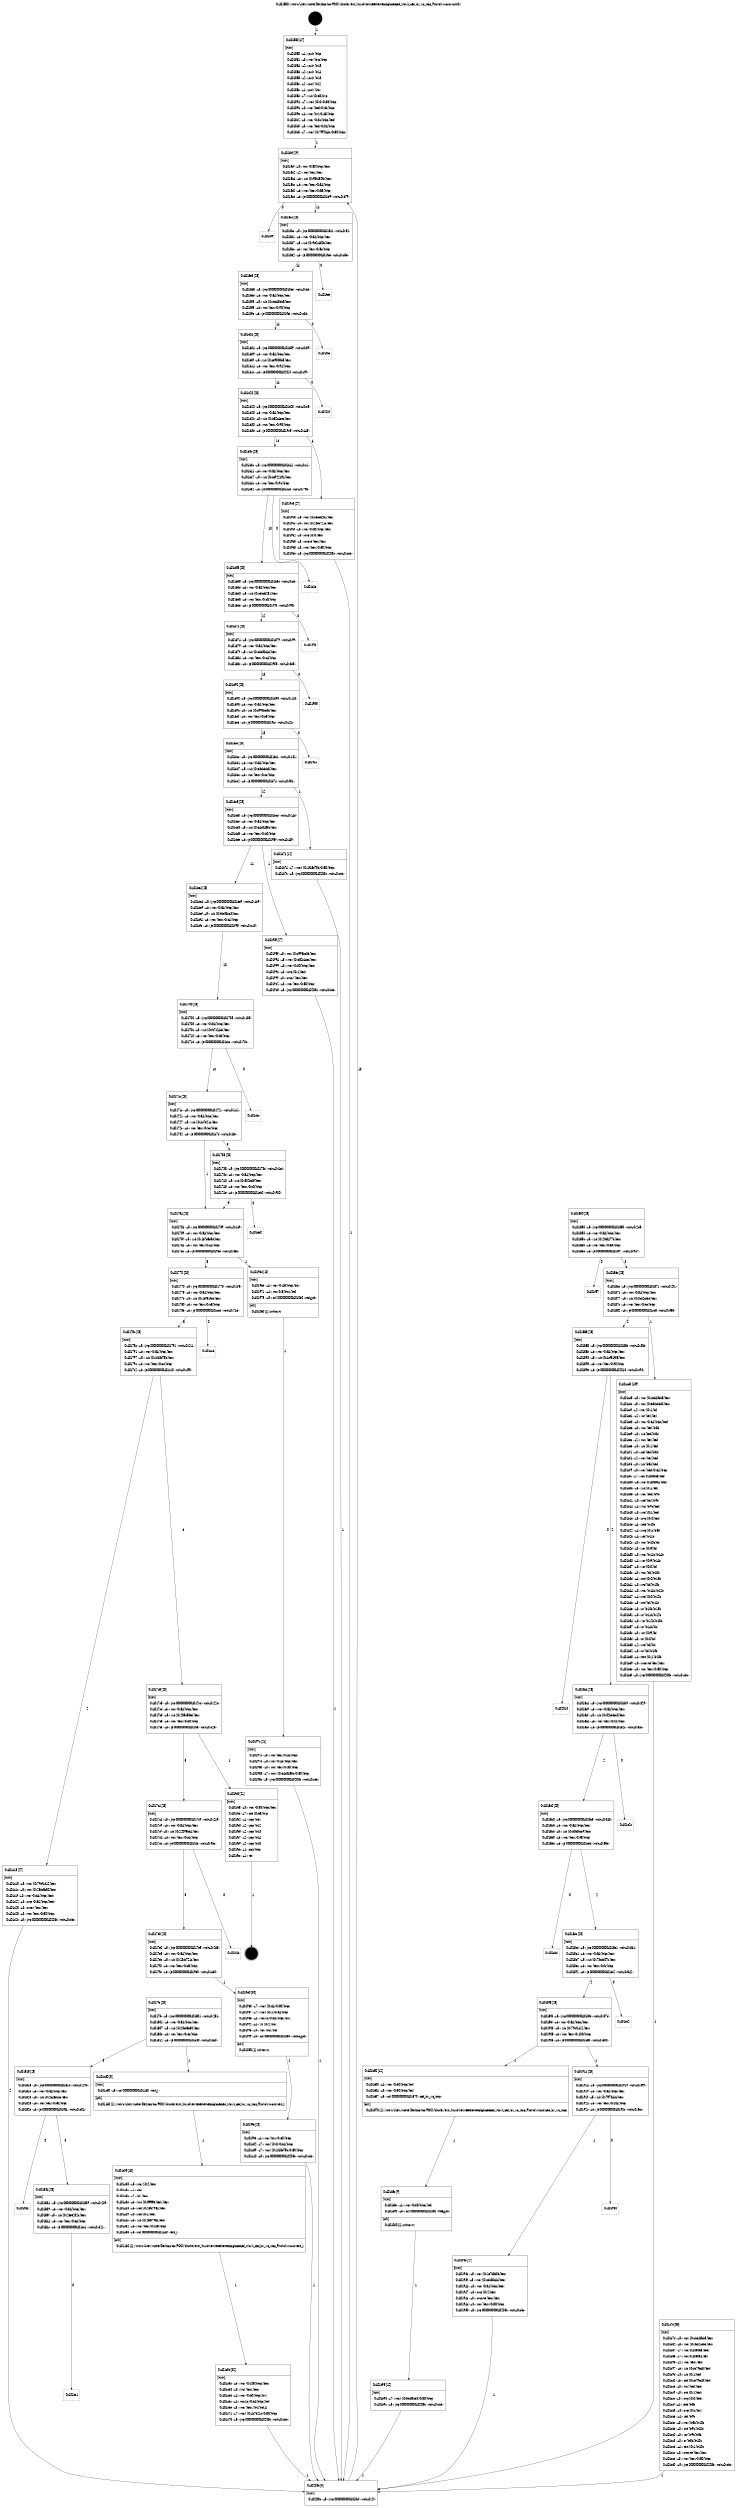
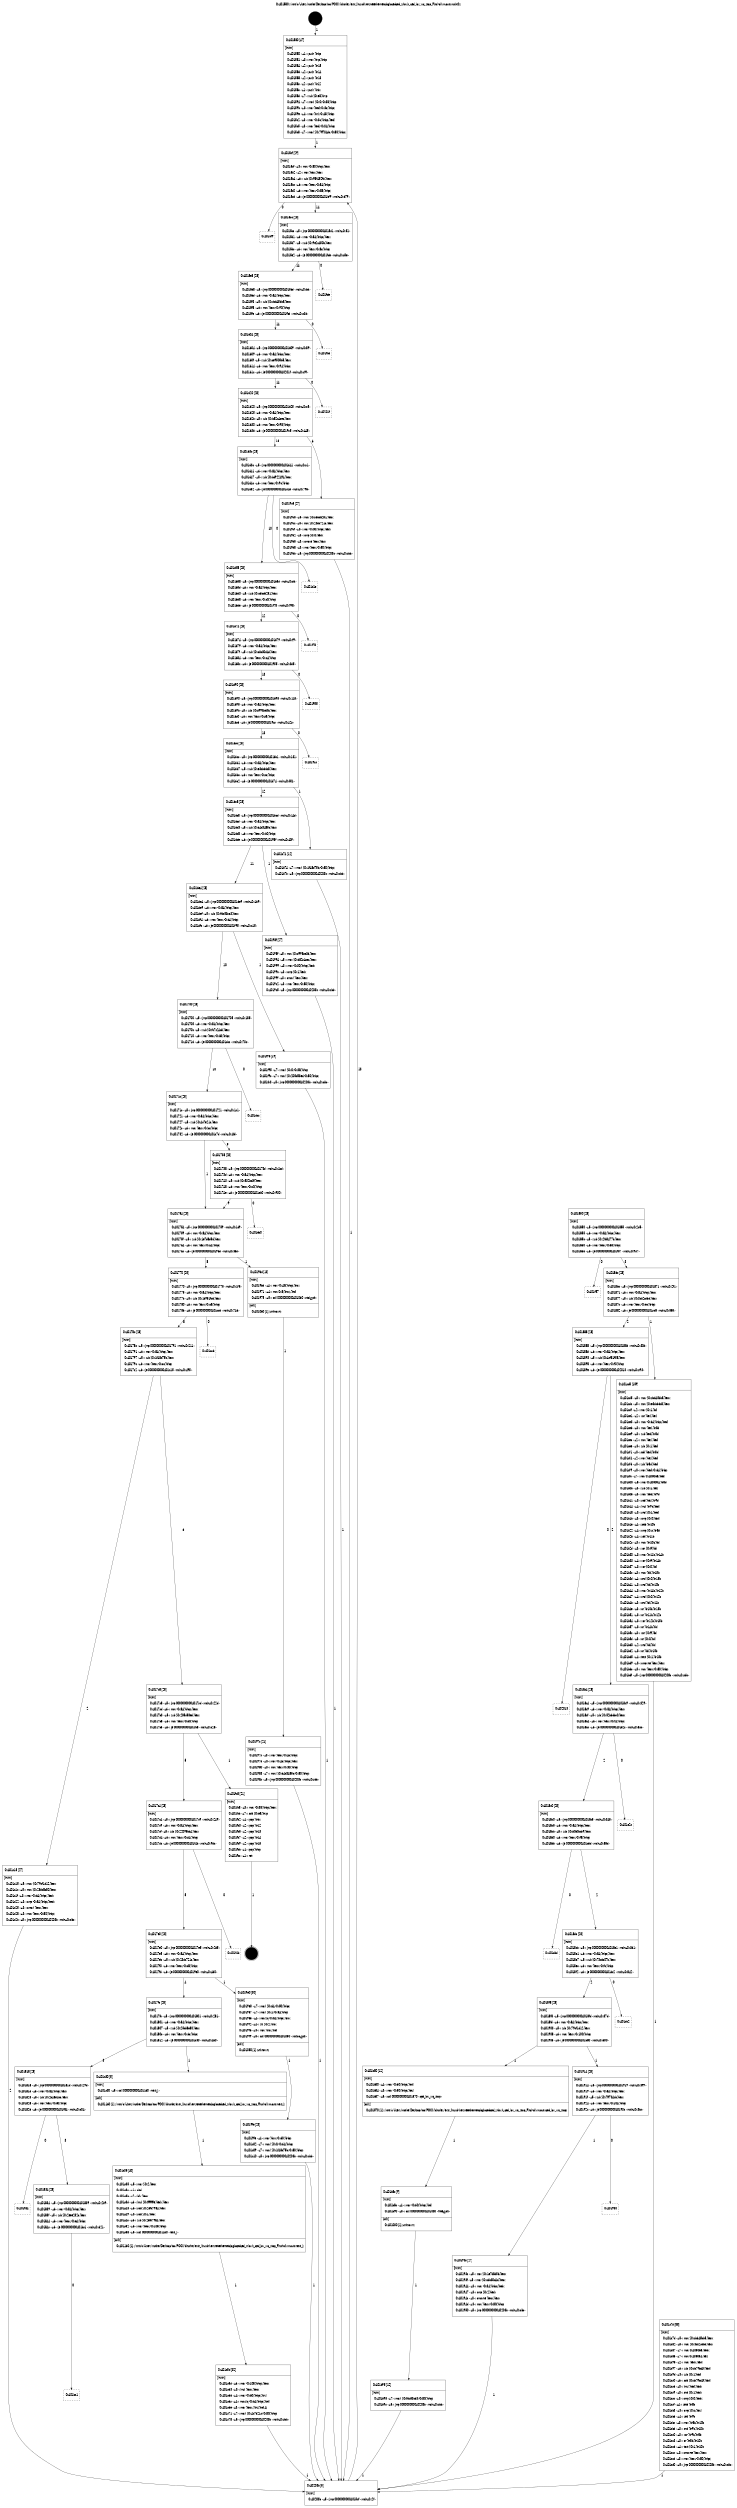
none -> (293, 1070)
none -> (184, 1987)
